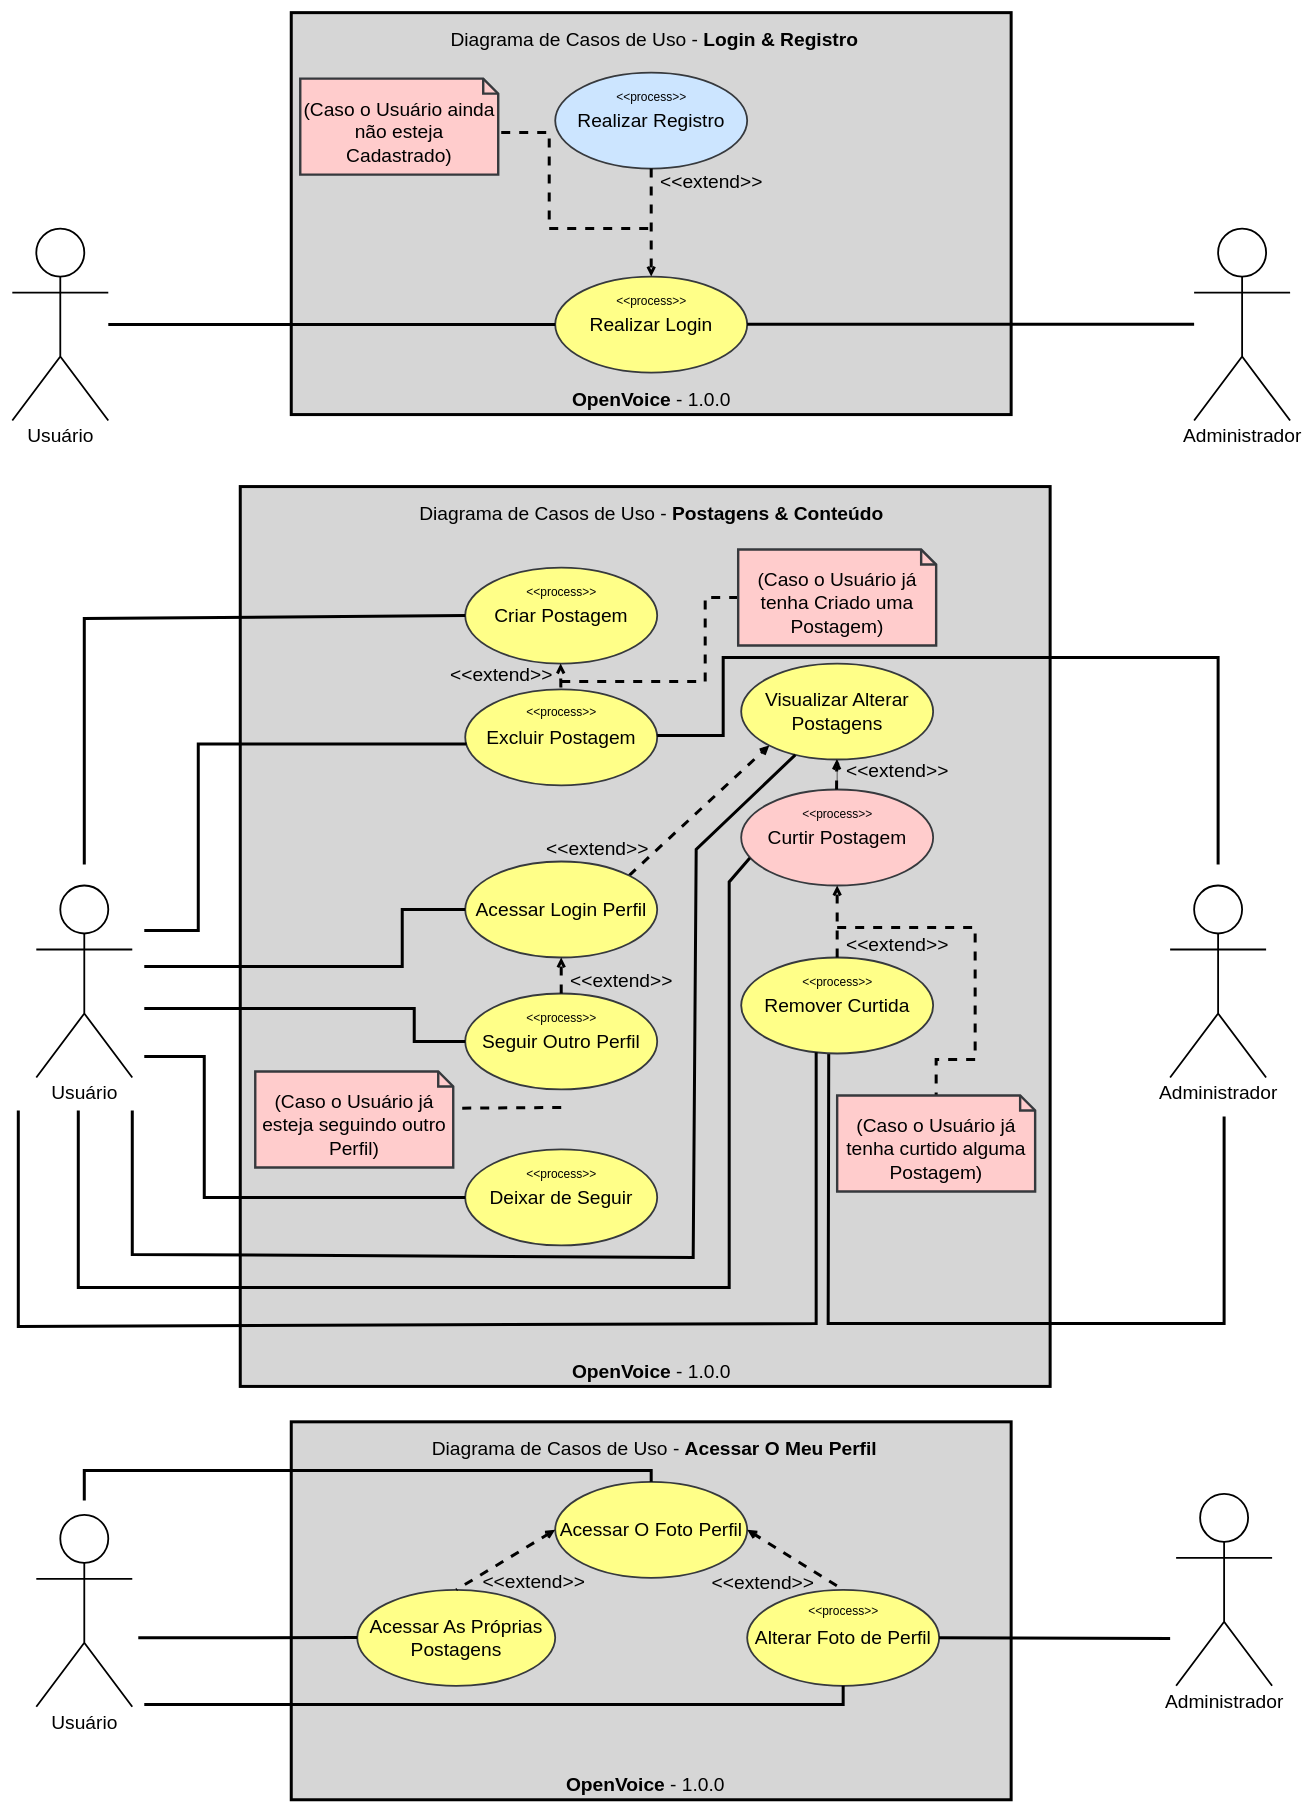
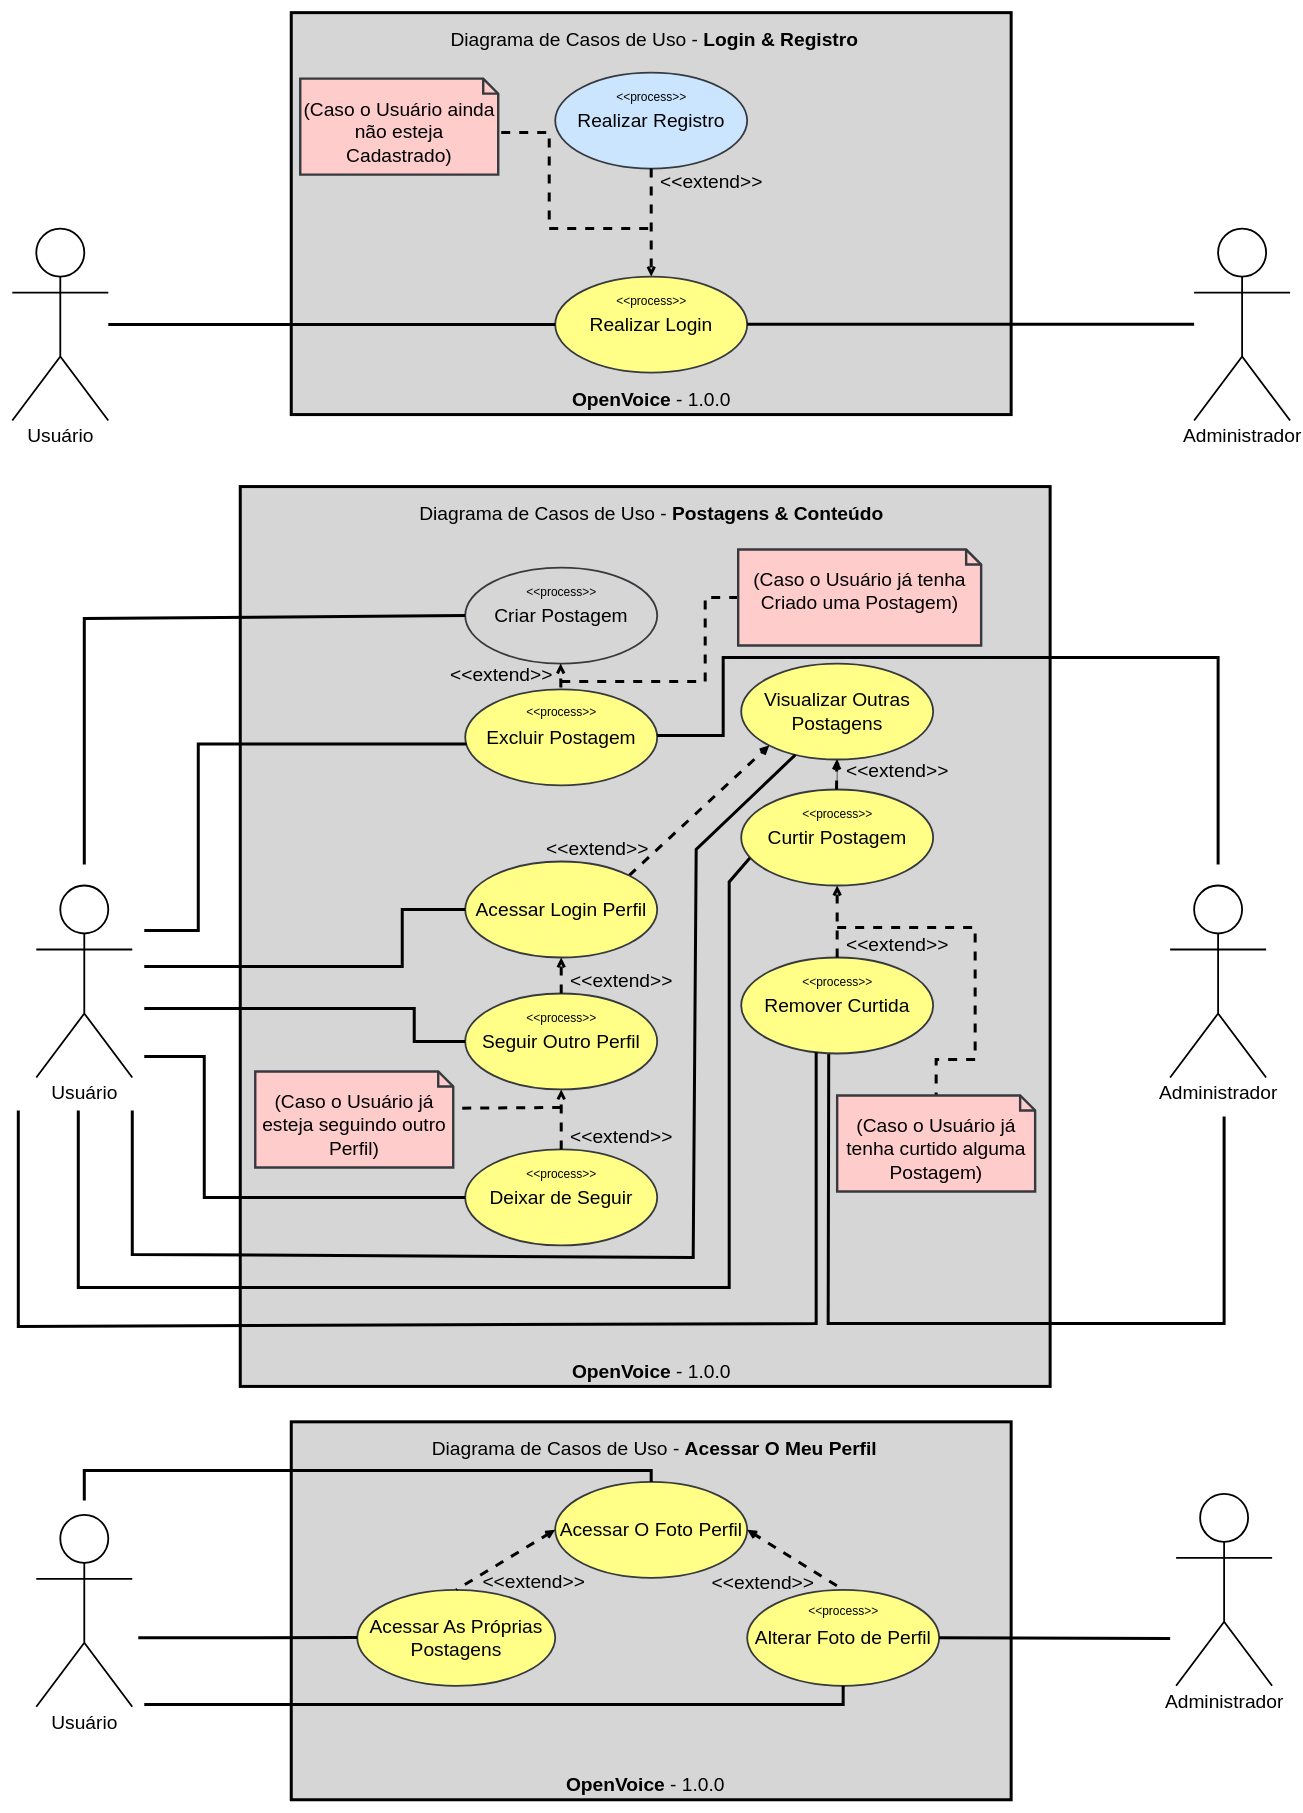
(837, 597) -> (860, 597)
(561, 615) -> (561, 615)
(837, 711) -> (837, 711)
(837, 837) -> (837, 837)
none -> (561, 1123)
